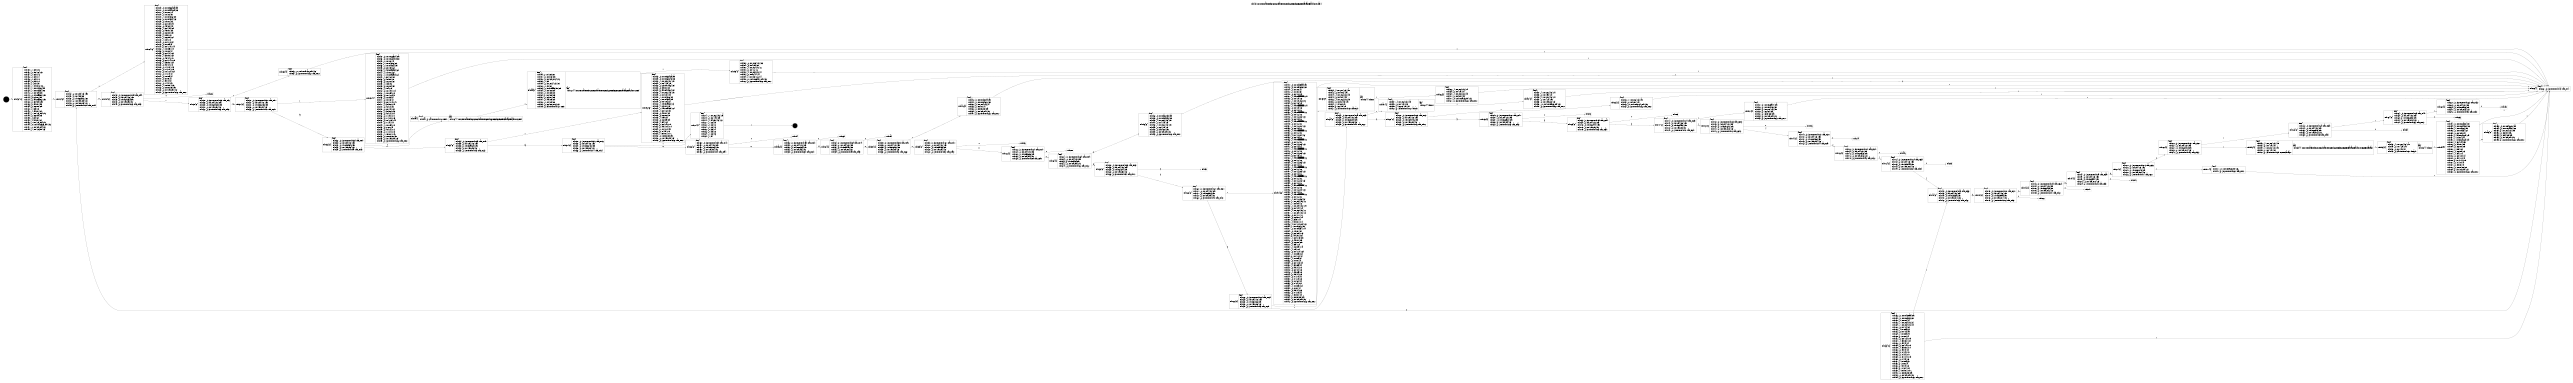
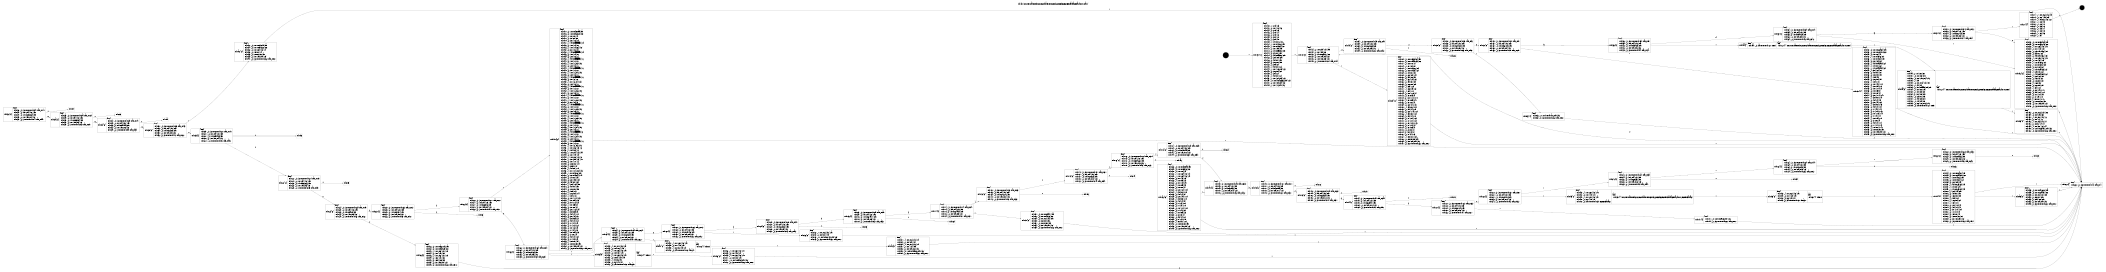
(645, 147) -> (1995, 35)
